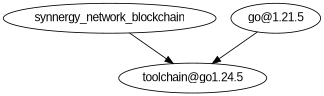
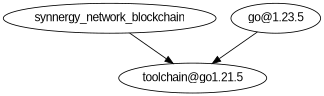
(276, 18) -> (276, 18)
(193, 78) -> (193, 78)
